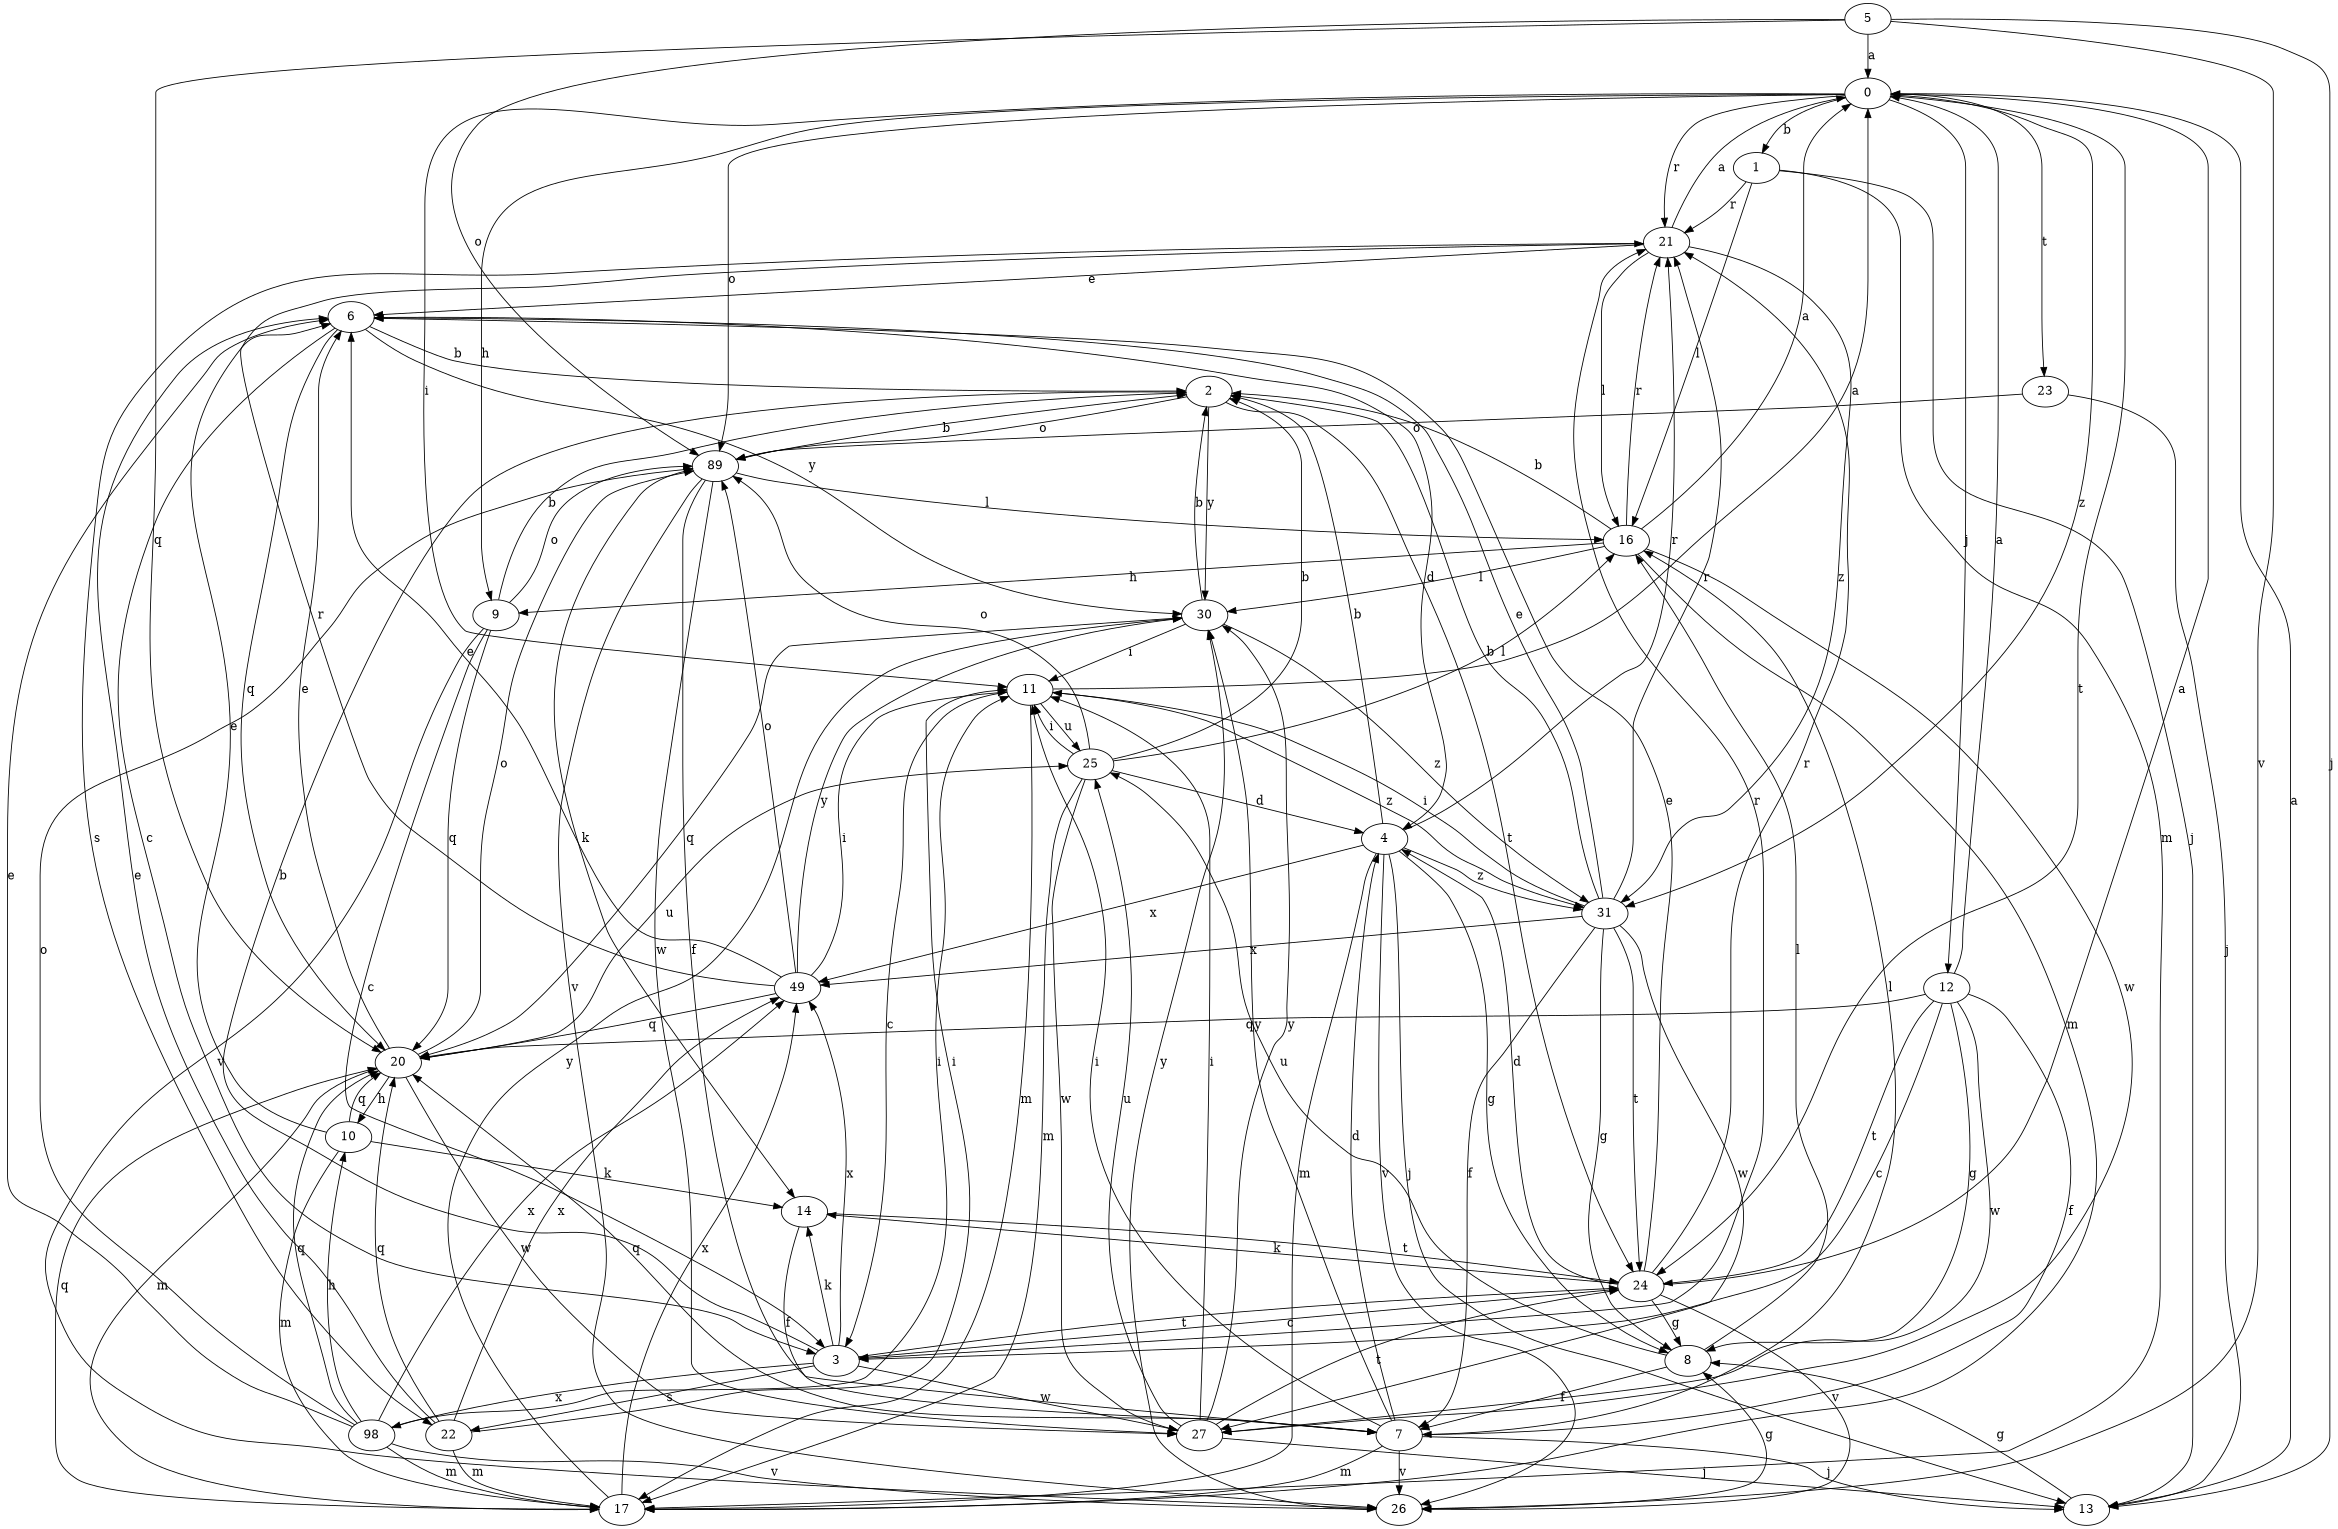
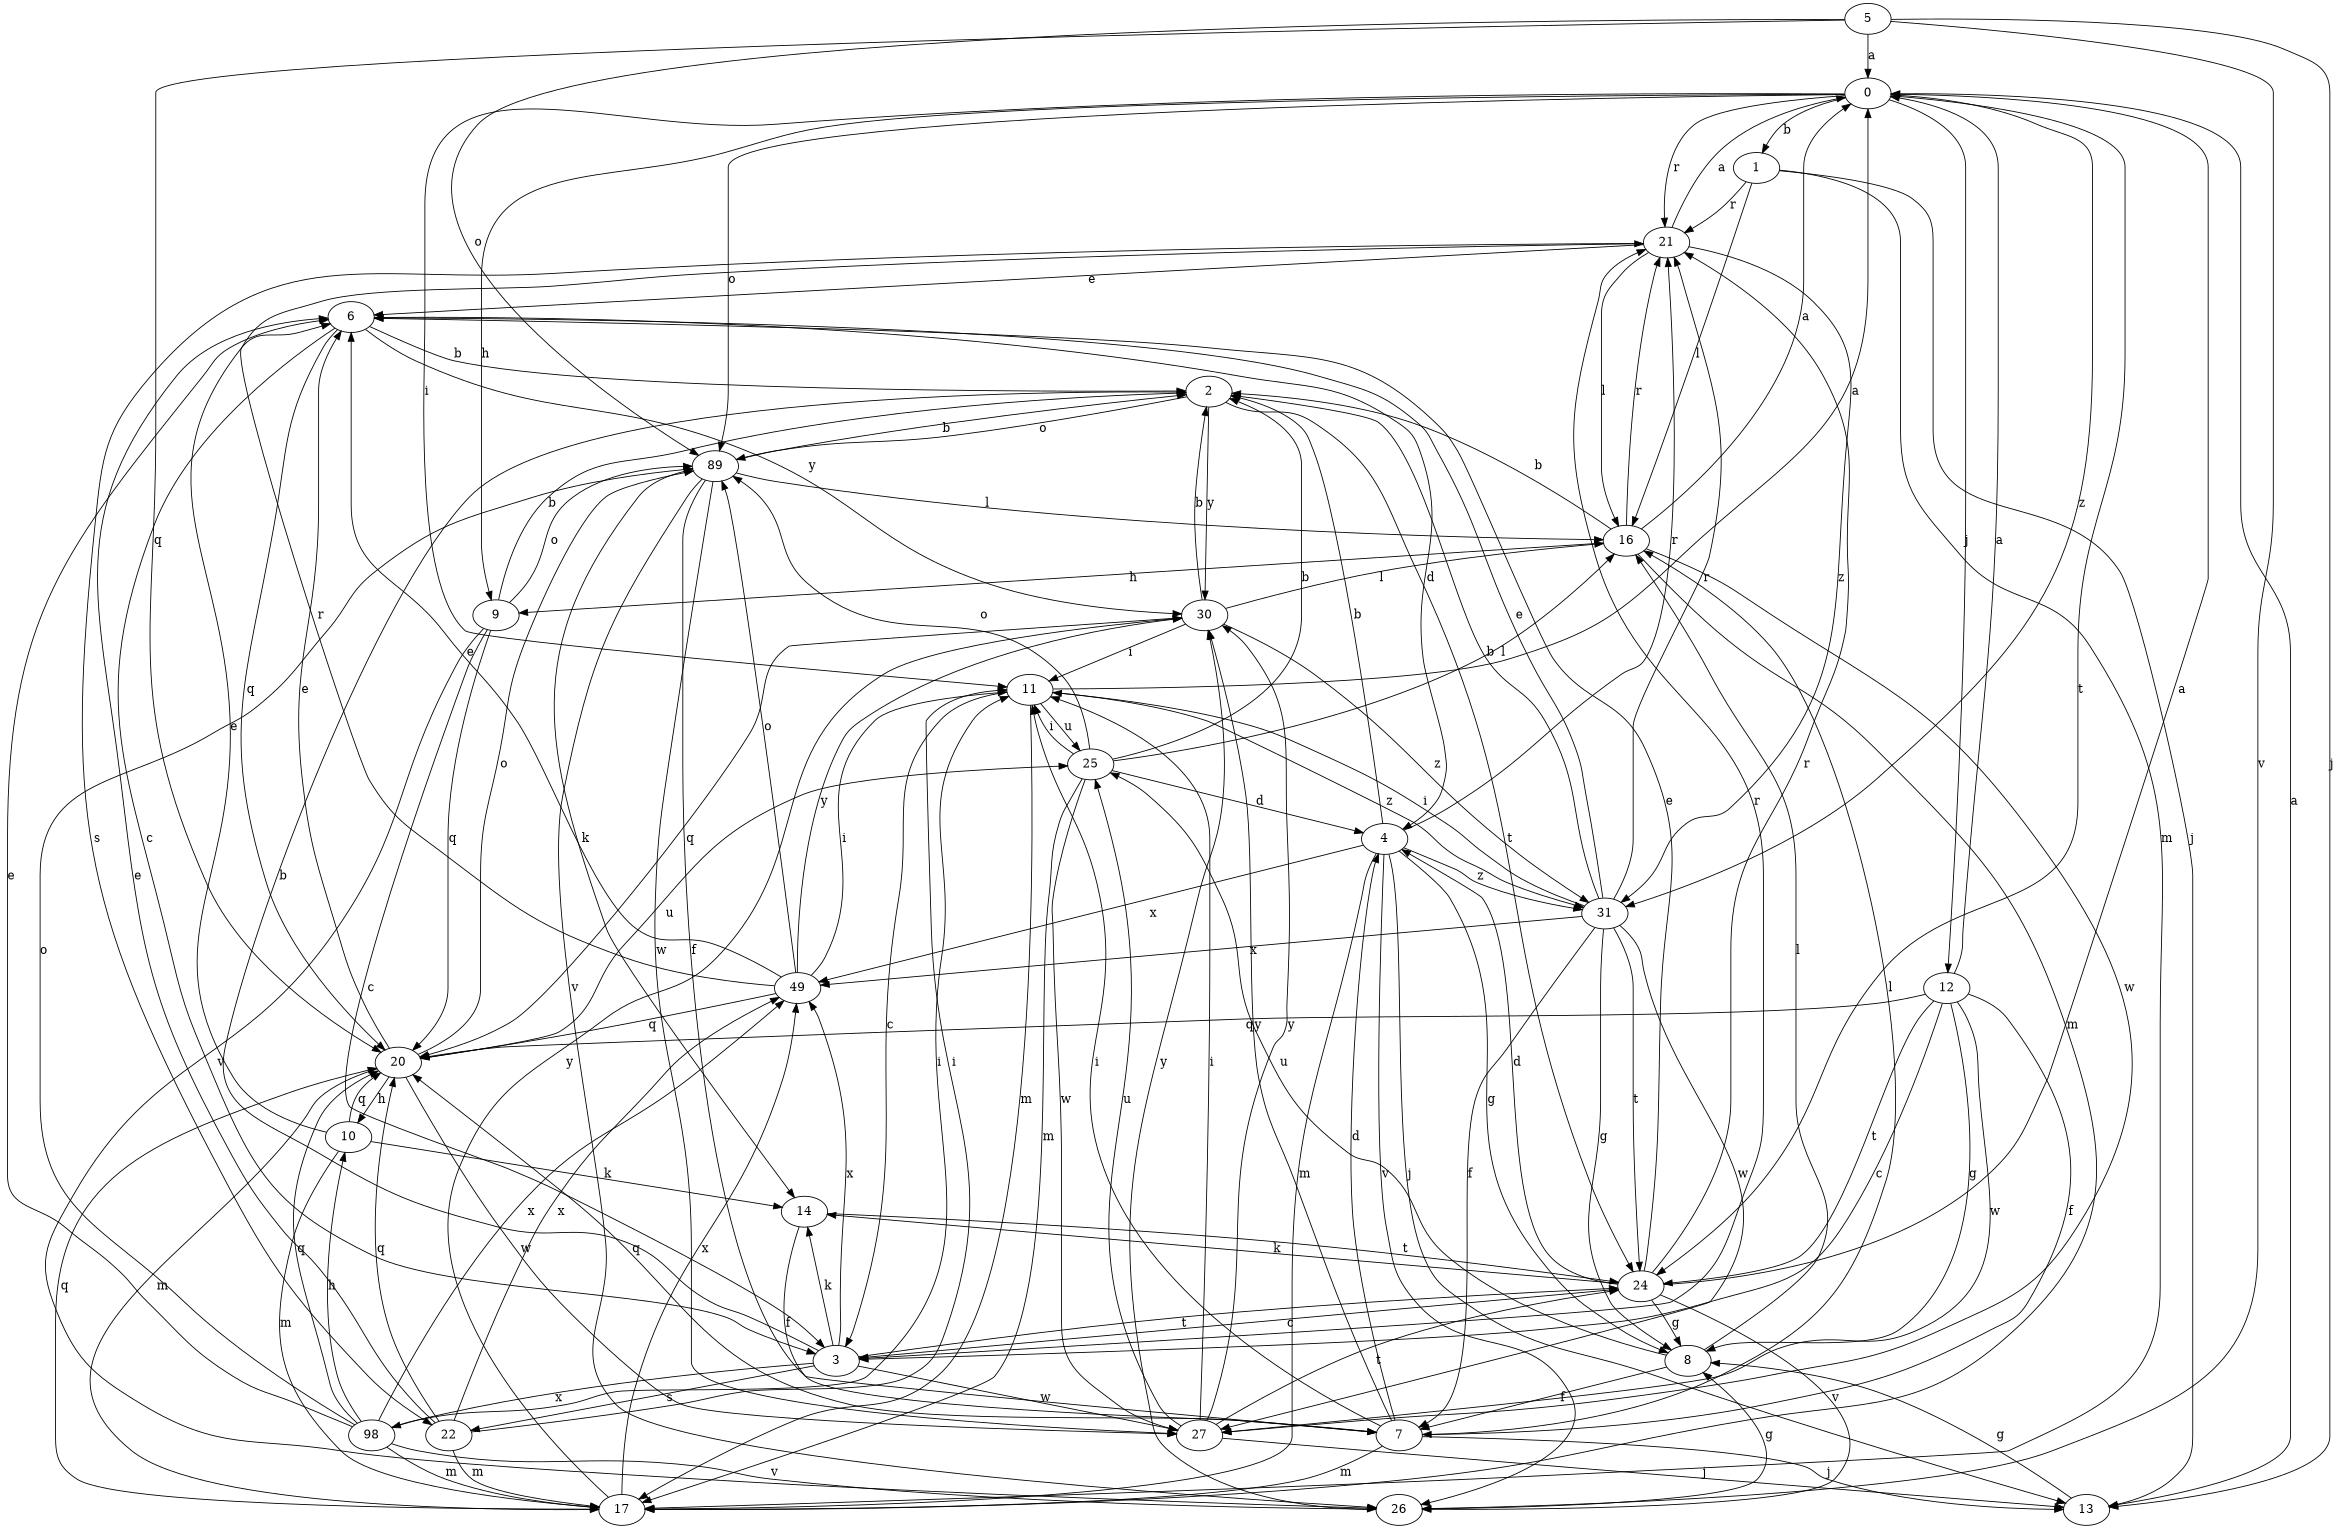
(2045, 392) -> none
(1431, 582) -> (1408, 567)
(1399, 1468) -> none
